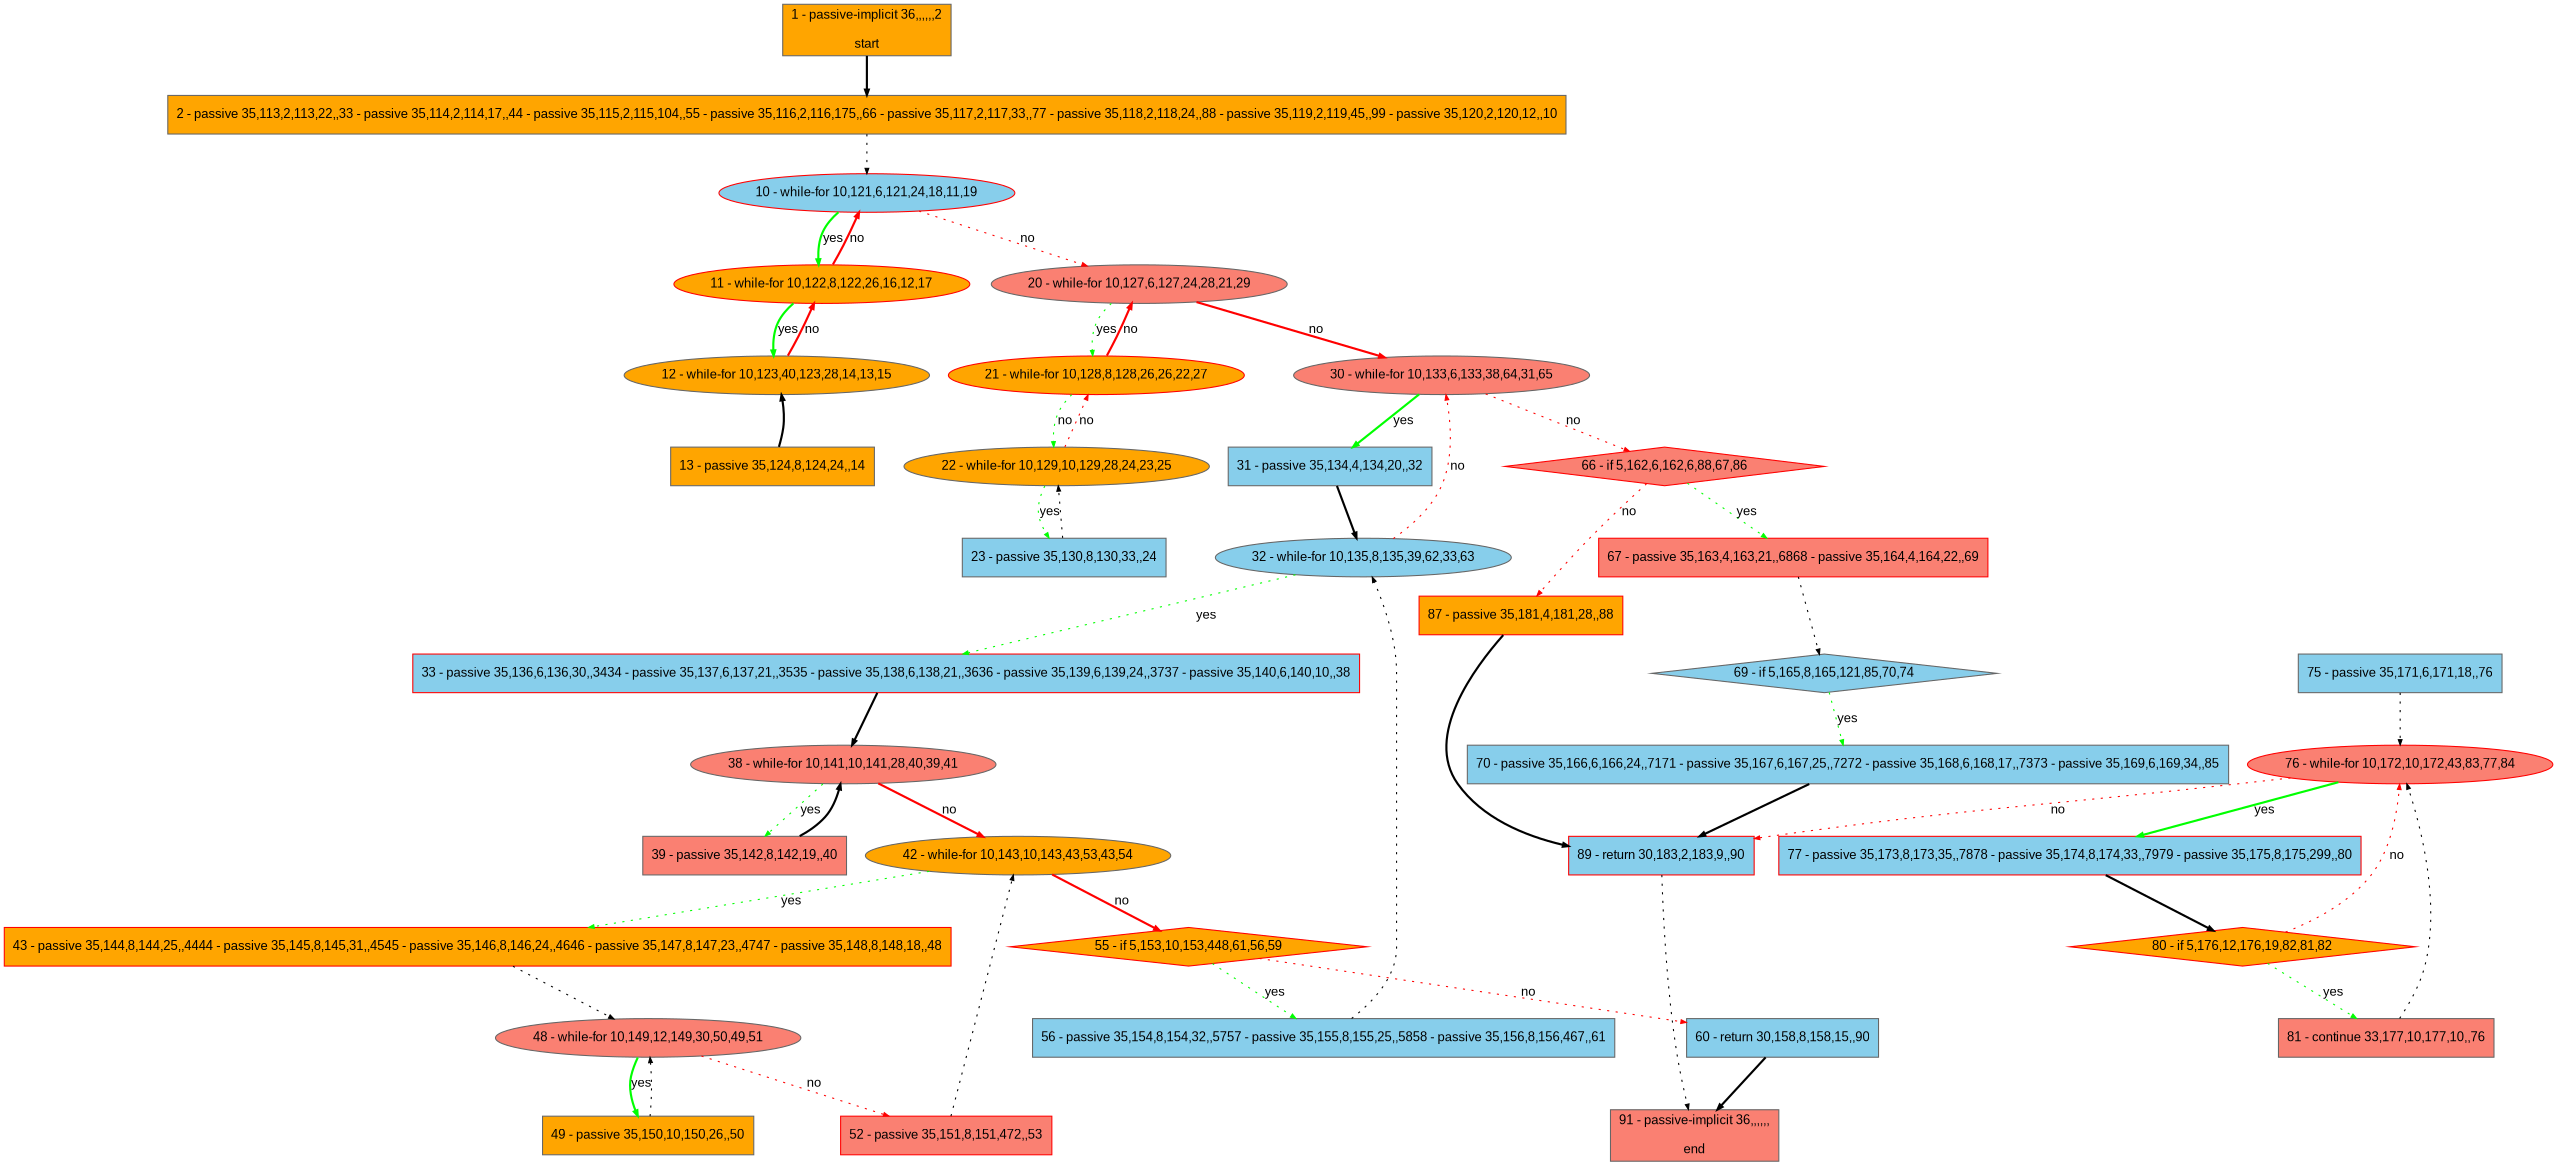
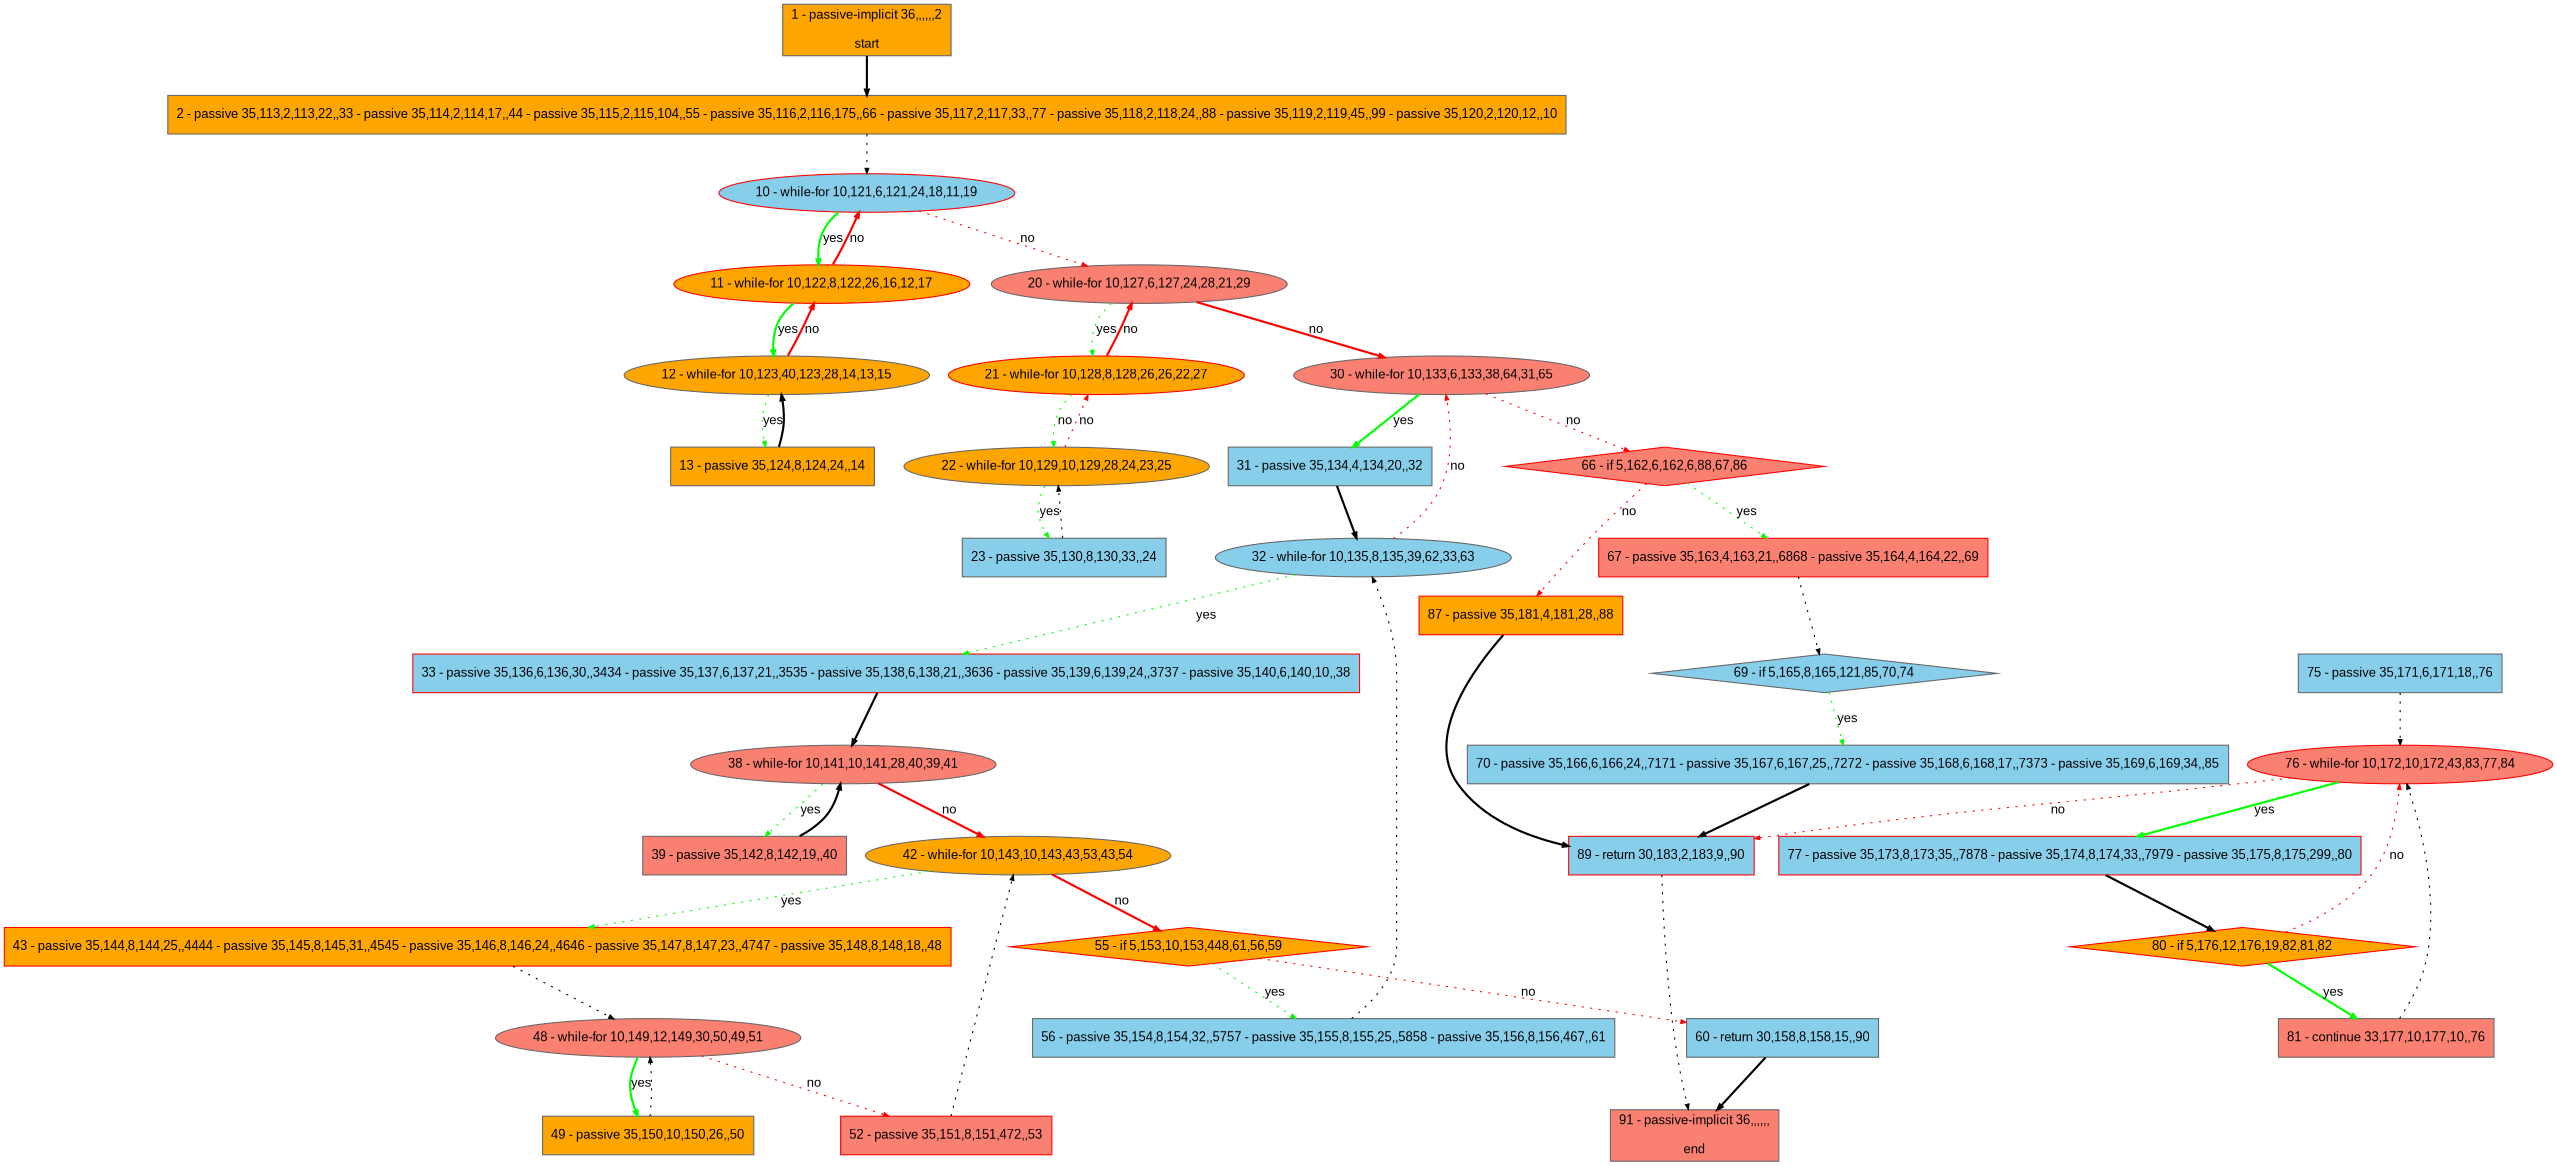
none -> (762, 418)
(2310, 989) -> (2310, 989)
